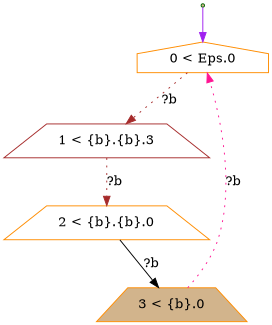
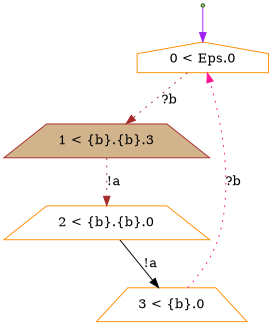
(107, 141) -> (107, 141)
(115, 182) -> (114, 182)
(151, 264) -> (151, 264)
(172, 305) -> (172, 305)
